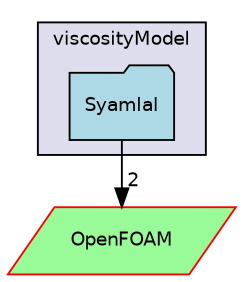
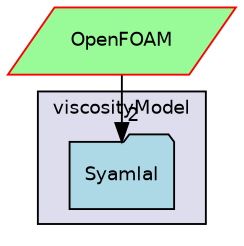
(122, 167) -> (122, 103)
